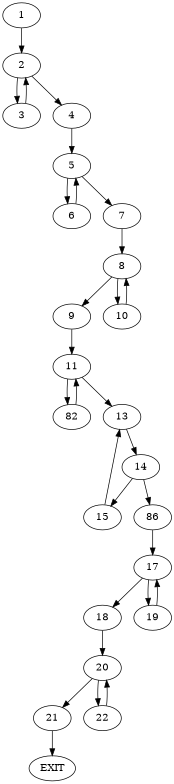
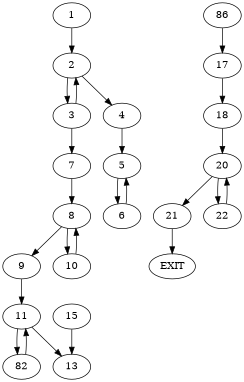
(94, 189) -> (72, 137)
(141, 467) -> none
(153, 618) -> none
